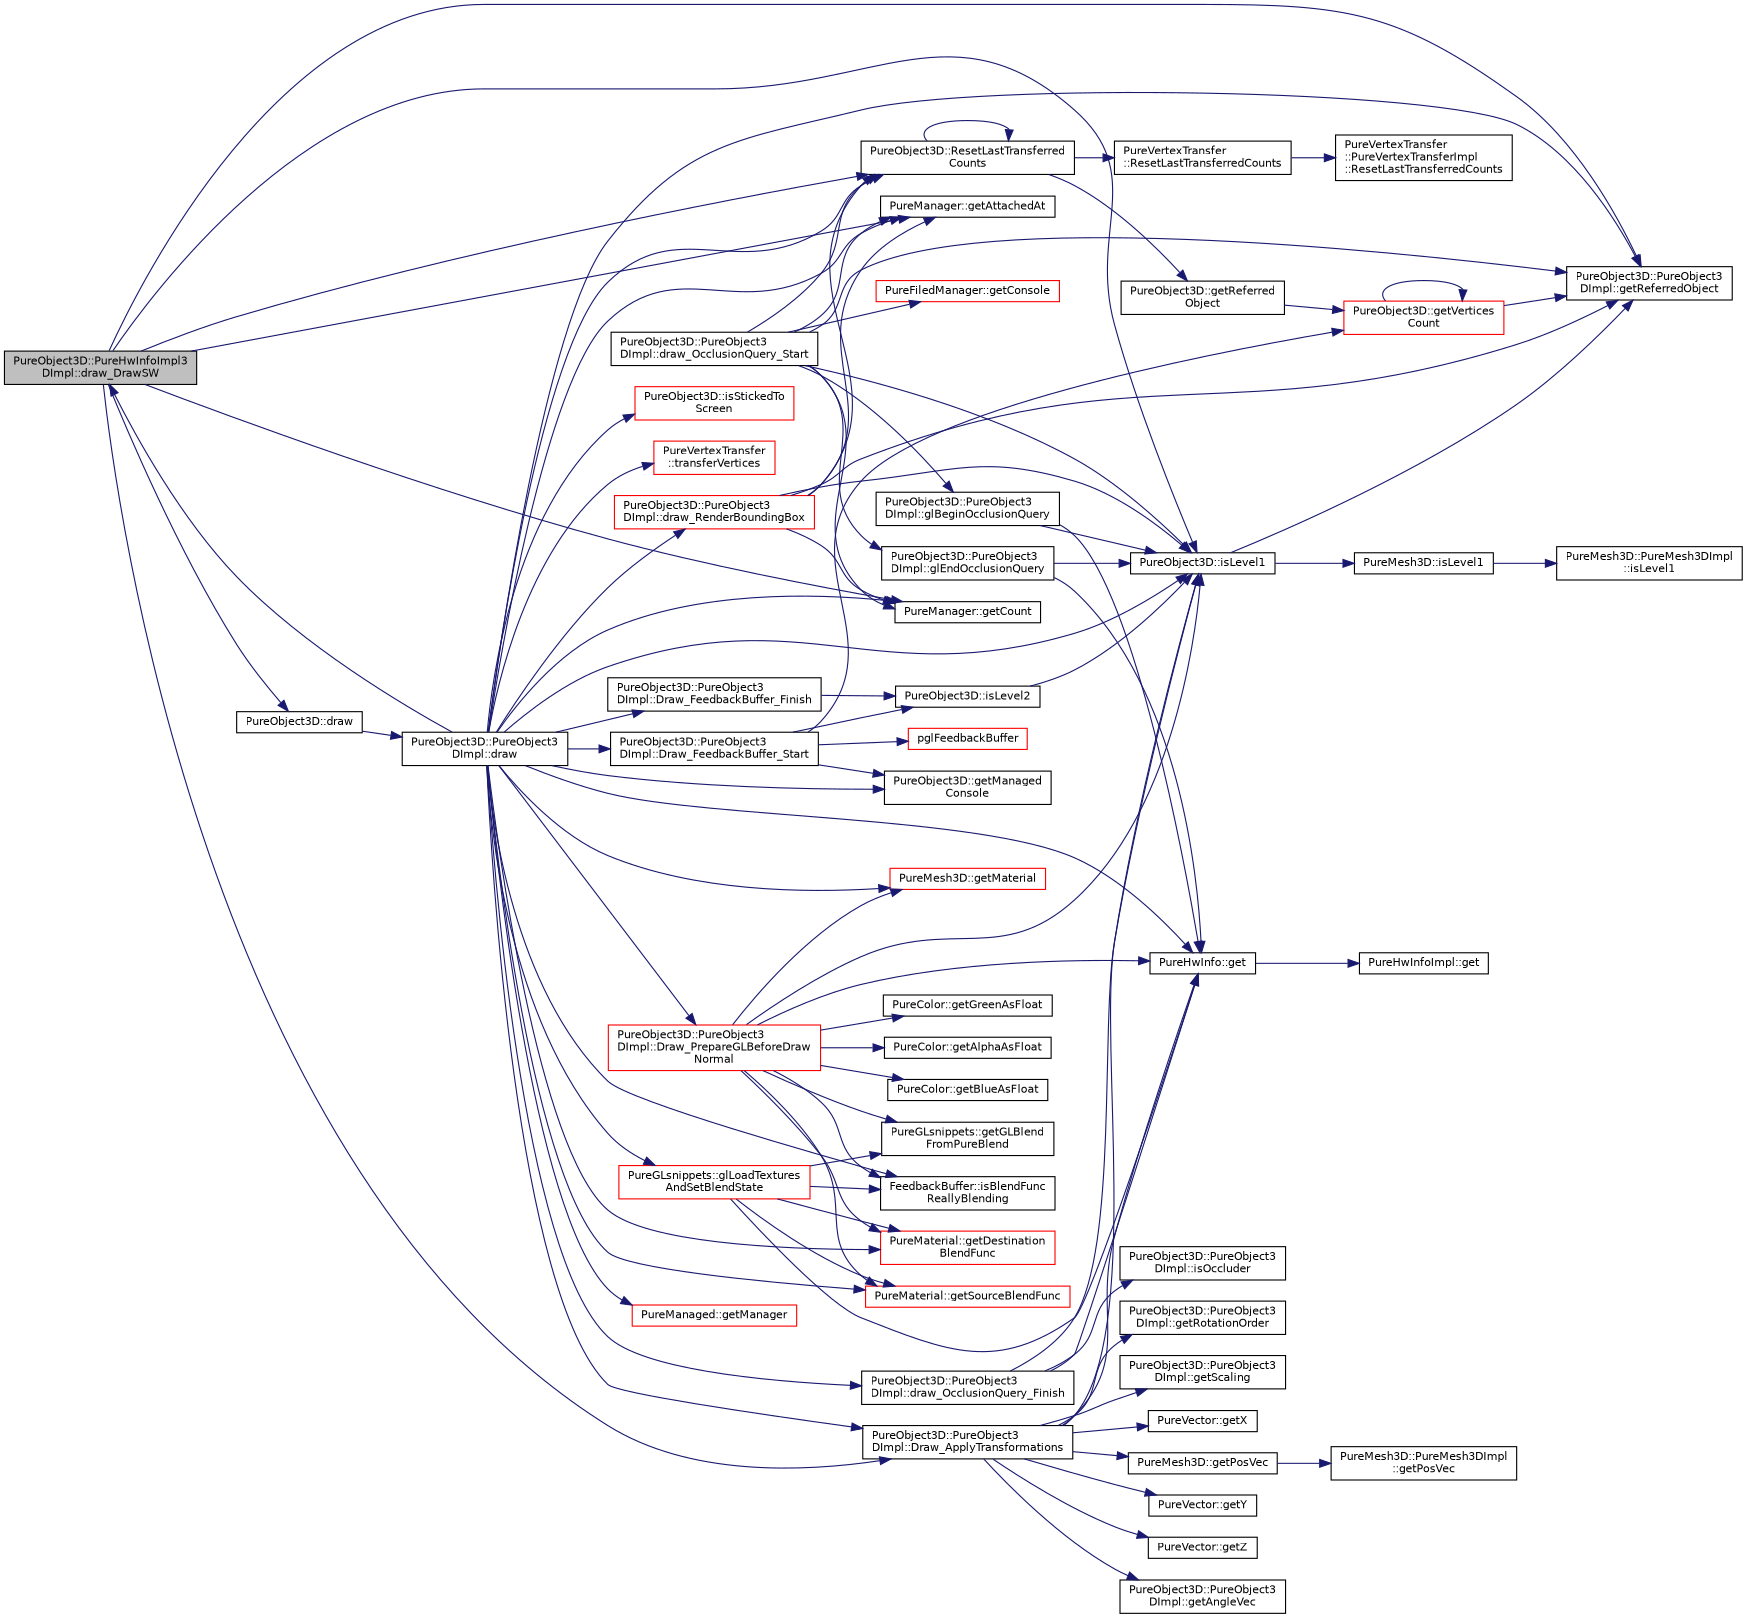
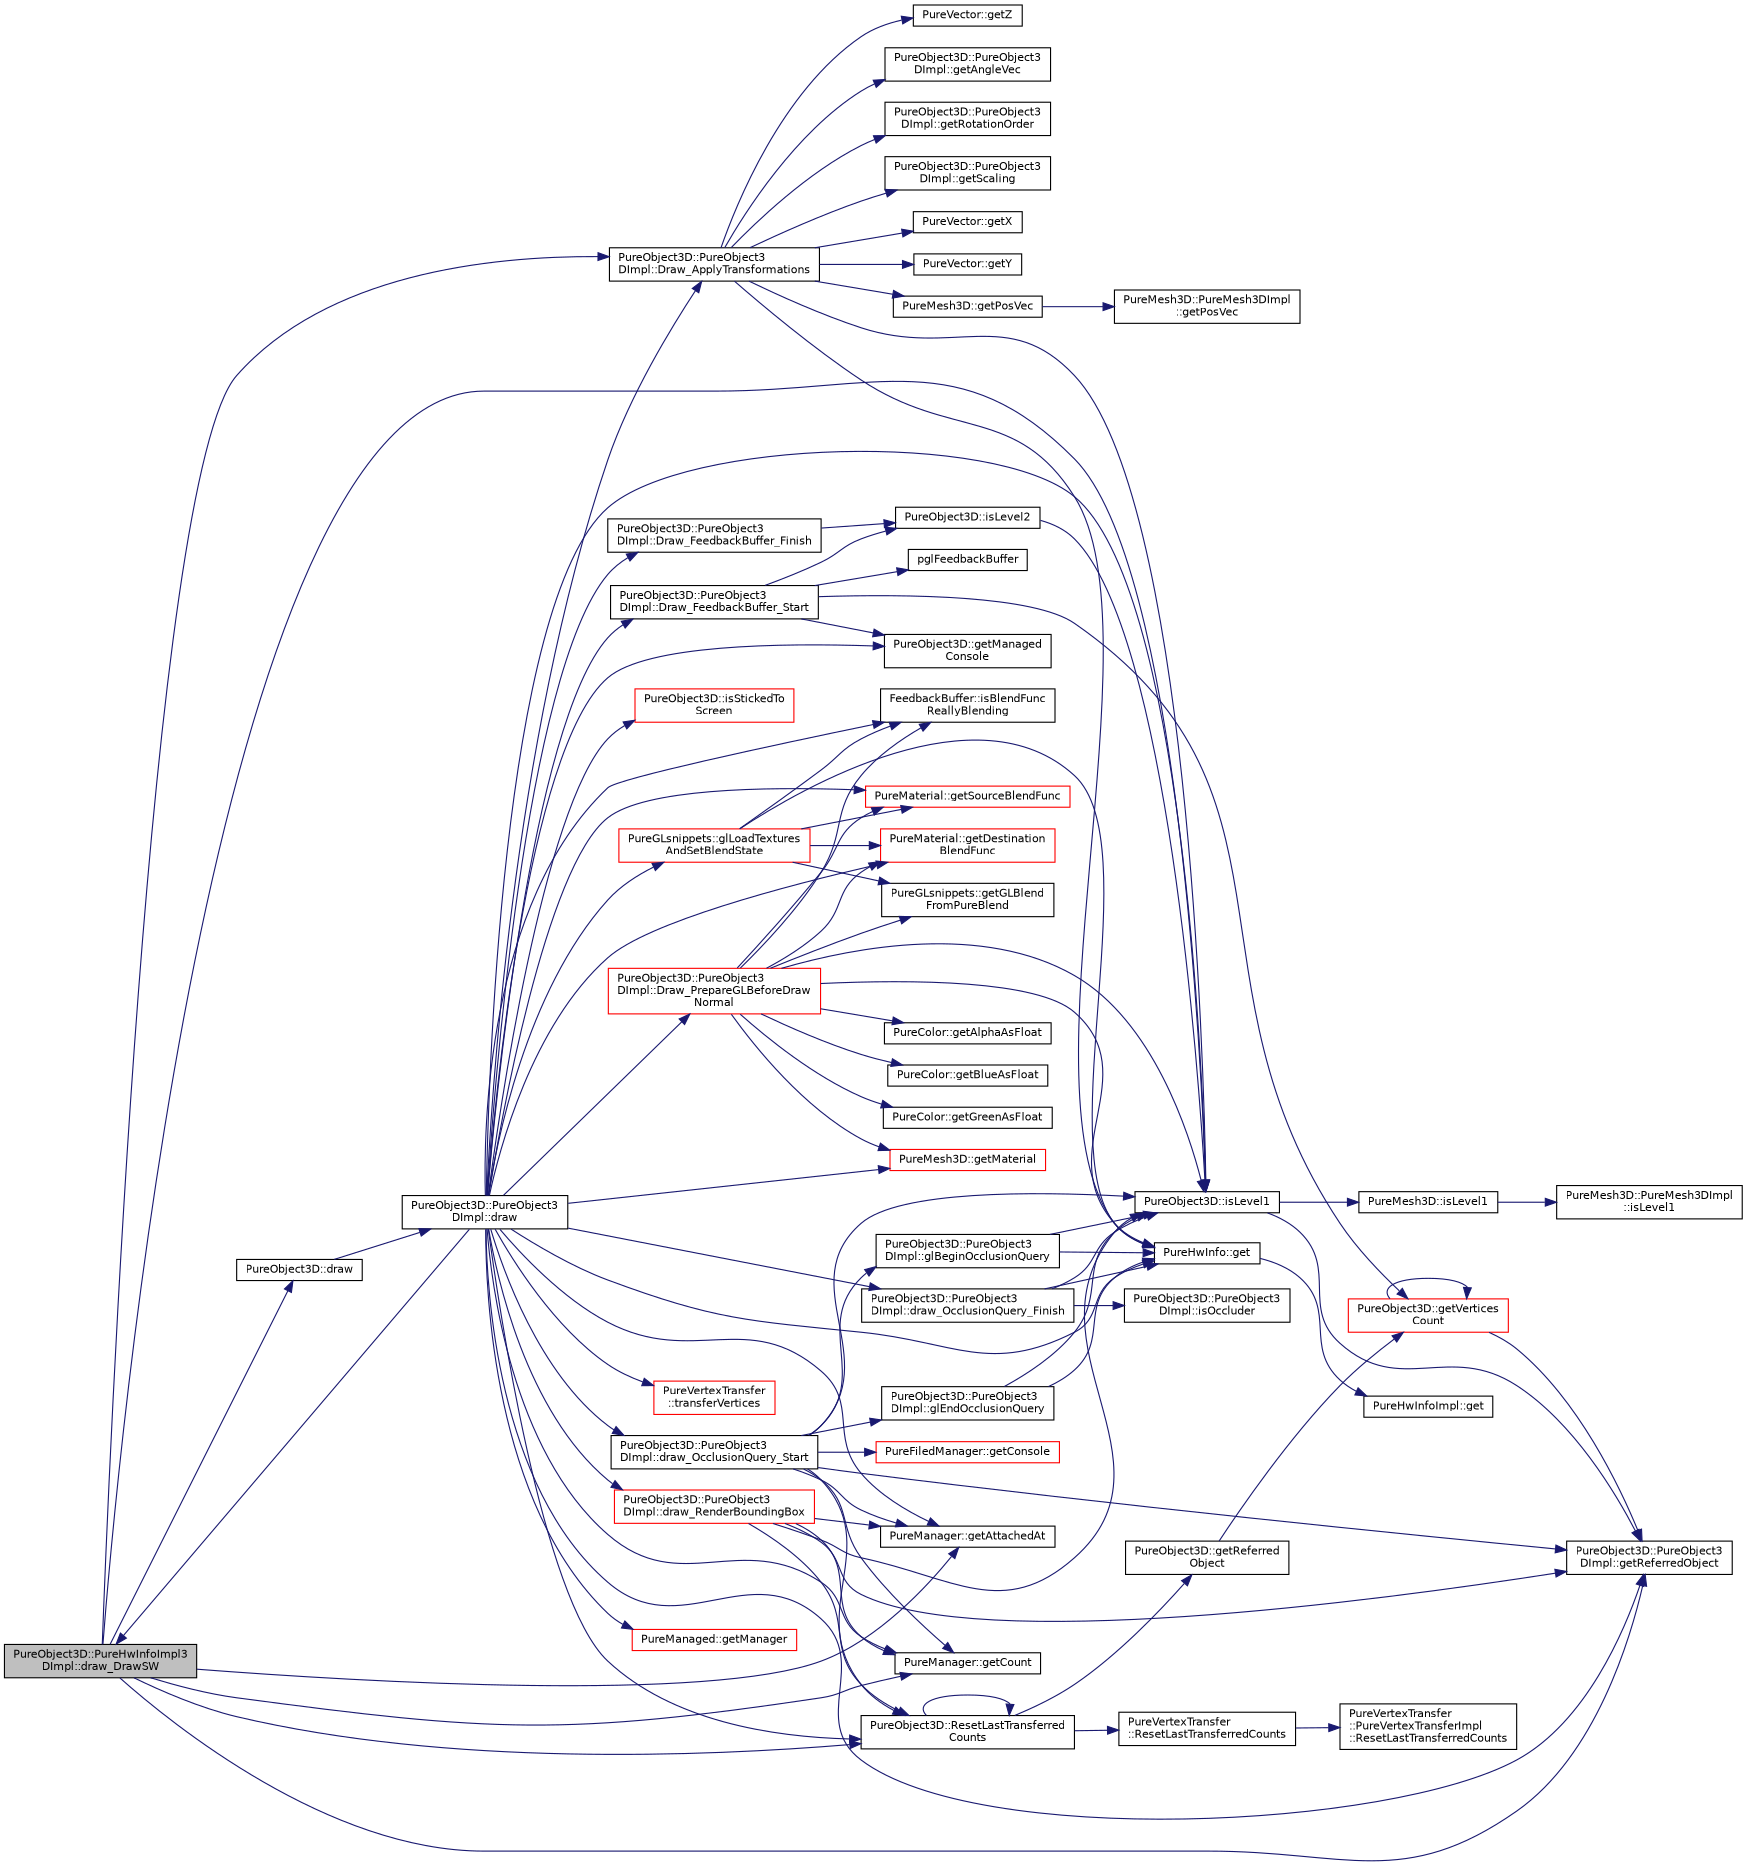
(968, 739) -> (968, 560)
none -> (537, 1339)
